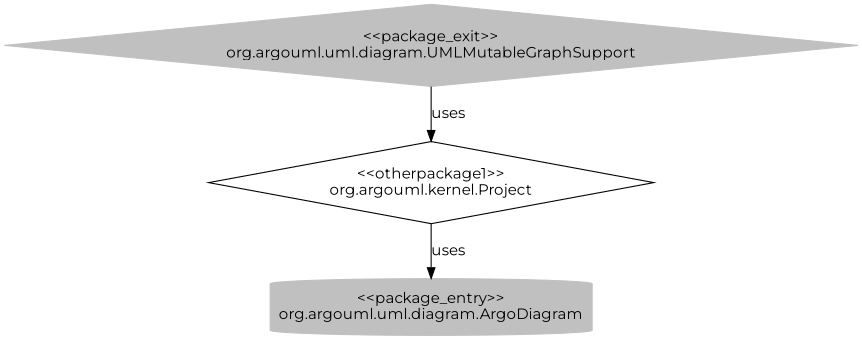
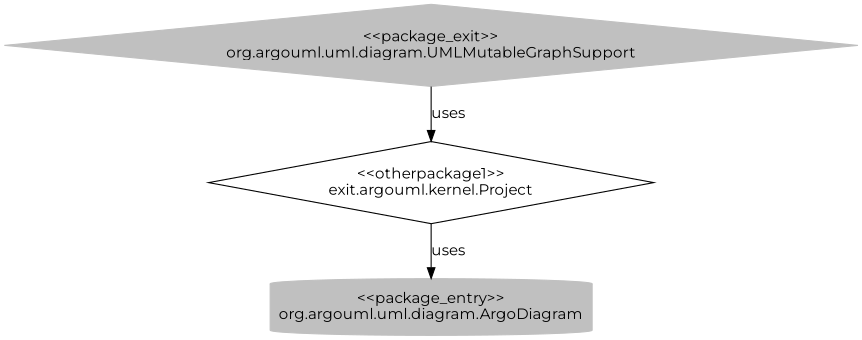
(431, 183) -> (431, 183)
